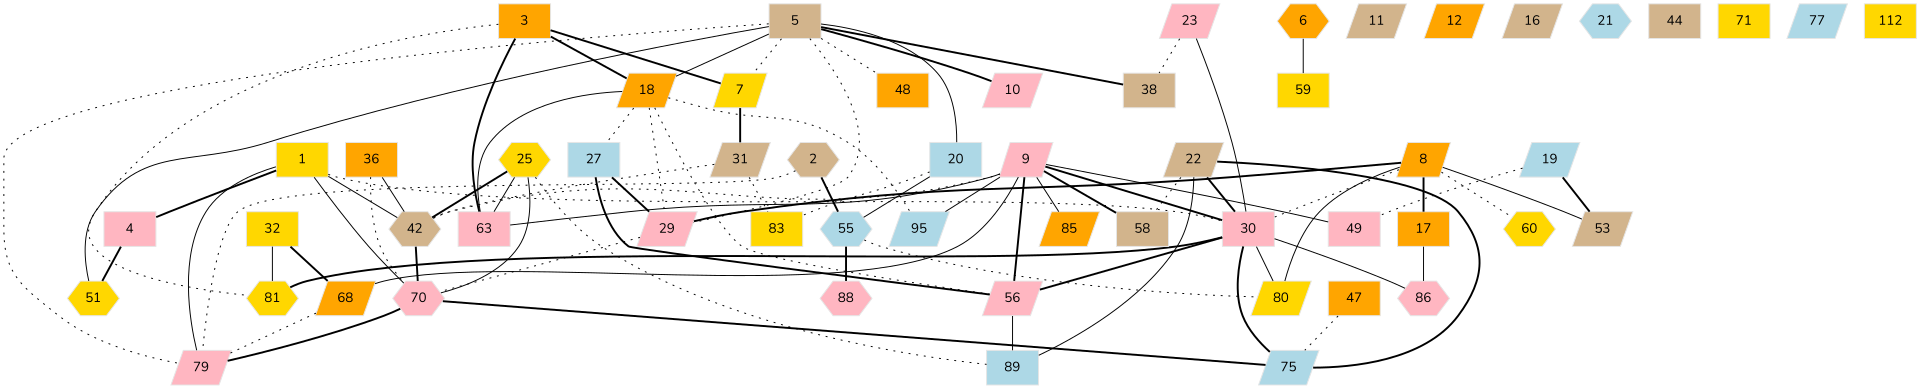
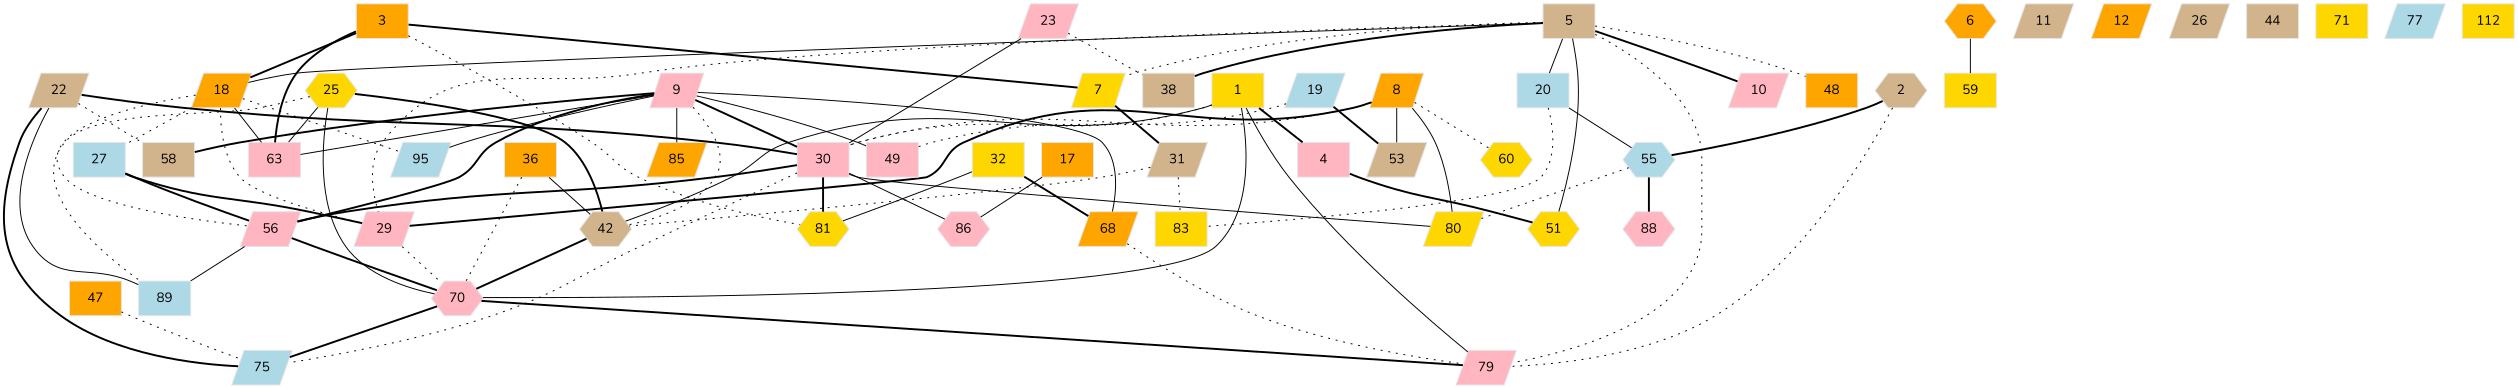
(1532, 21) -> (2199, 21)
(1605, 21) -> none
(1424, 195) -> none
none -> (346, 258)
(1239, 304) -> (563, 286)
